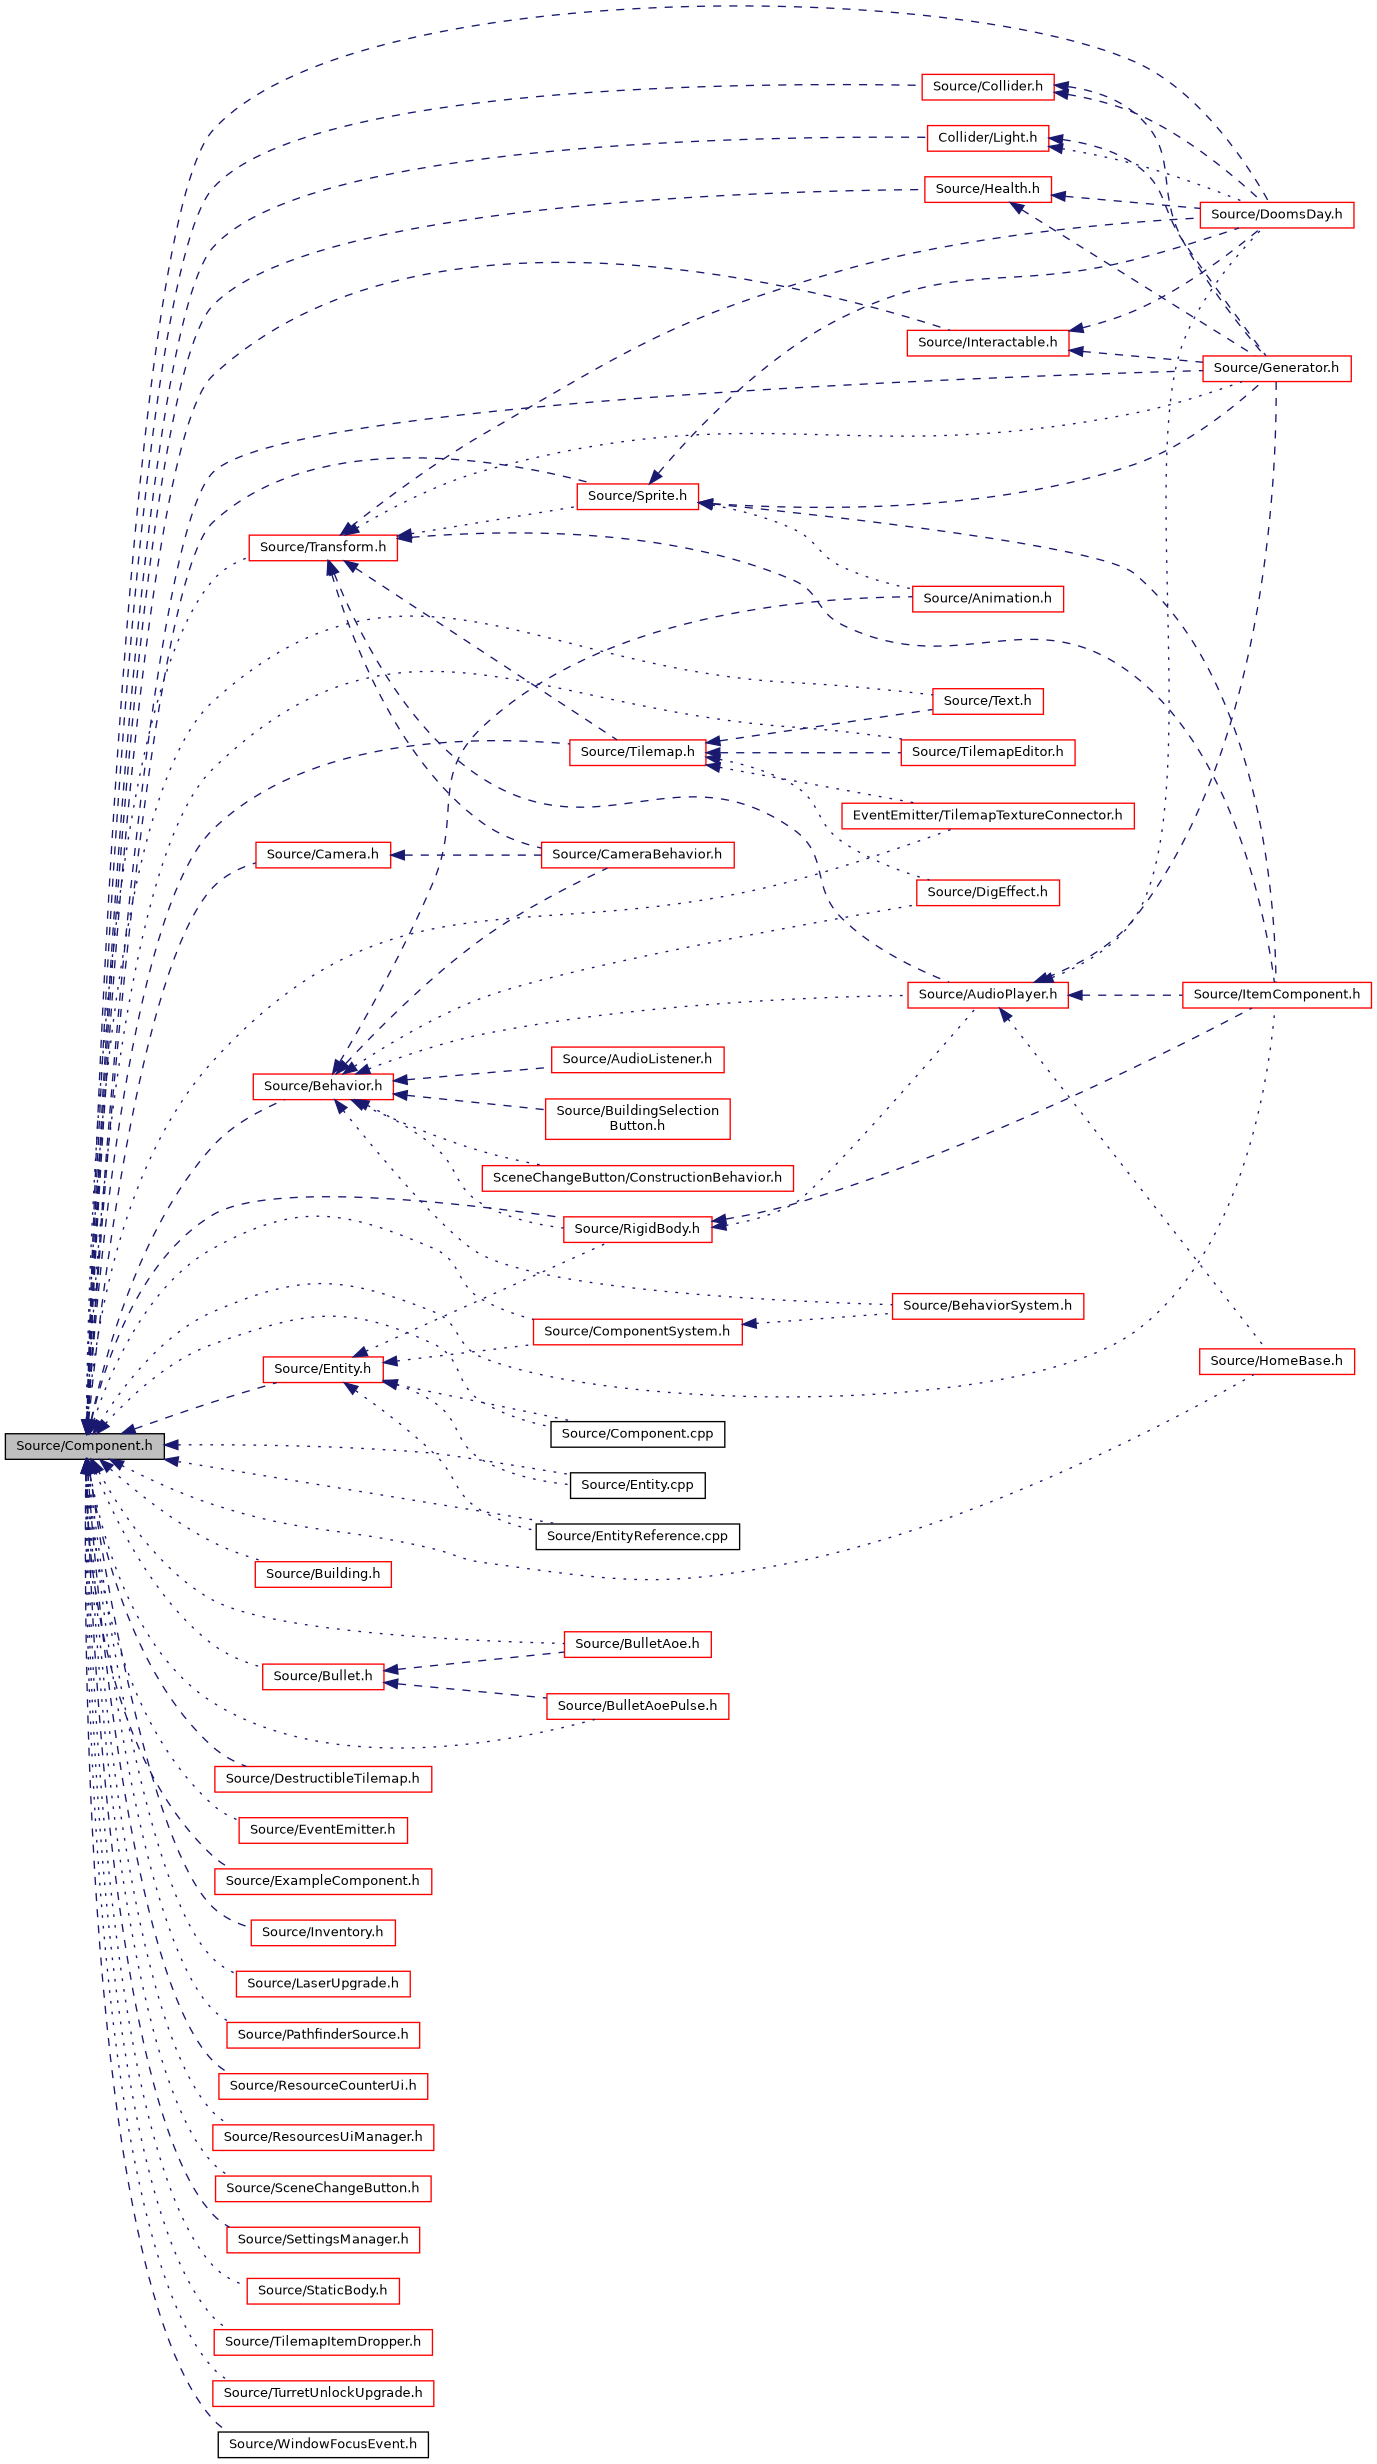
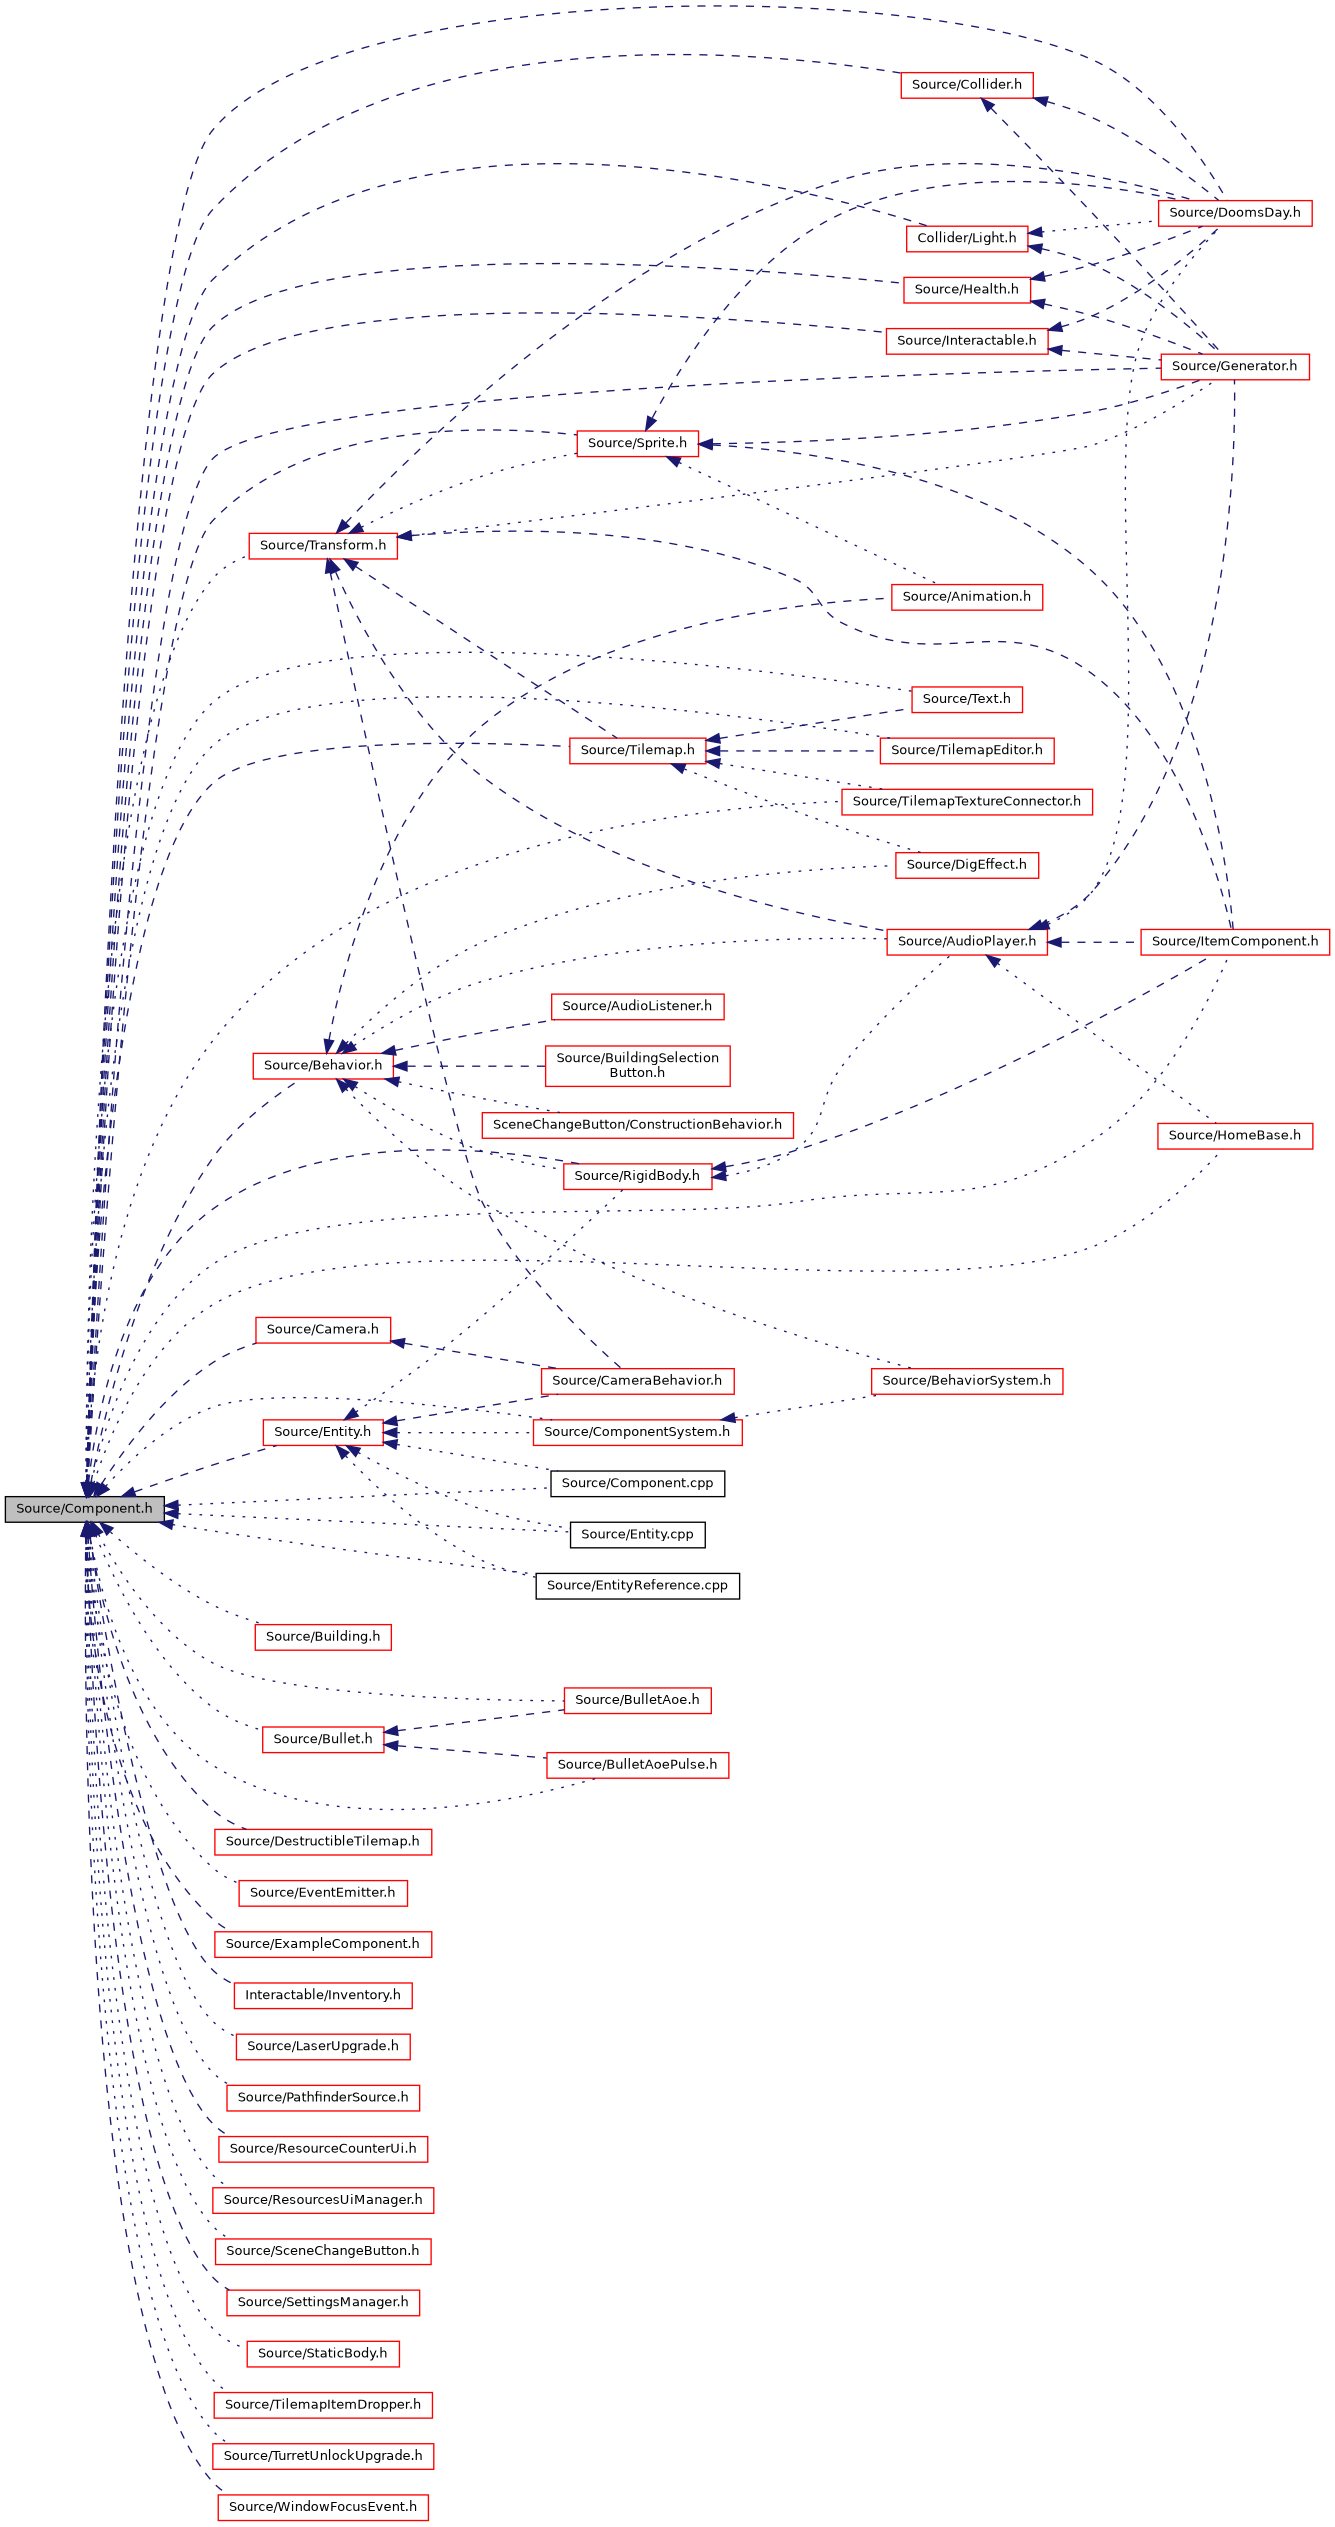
(988, 816) -> (967, 802)
(466, 951) -> (498, 1404)
(323, 1933) -> (323, 1996)
(323, 2445) -> (323, 2508)
